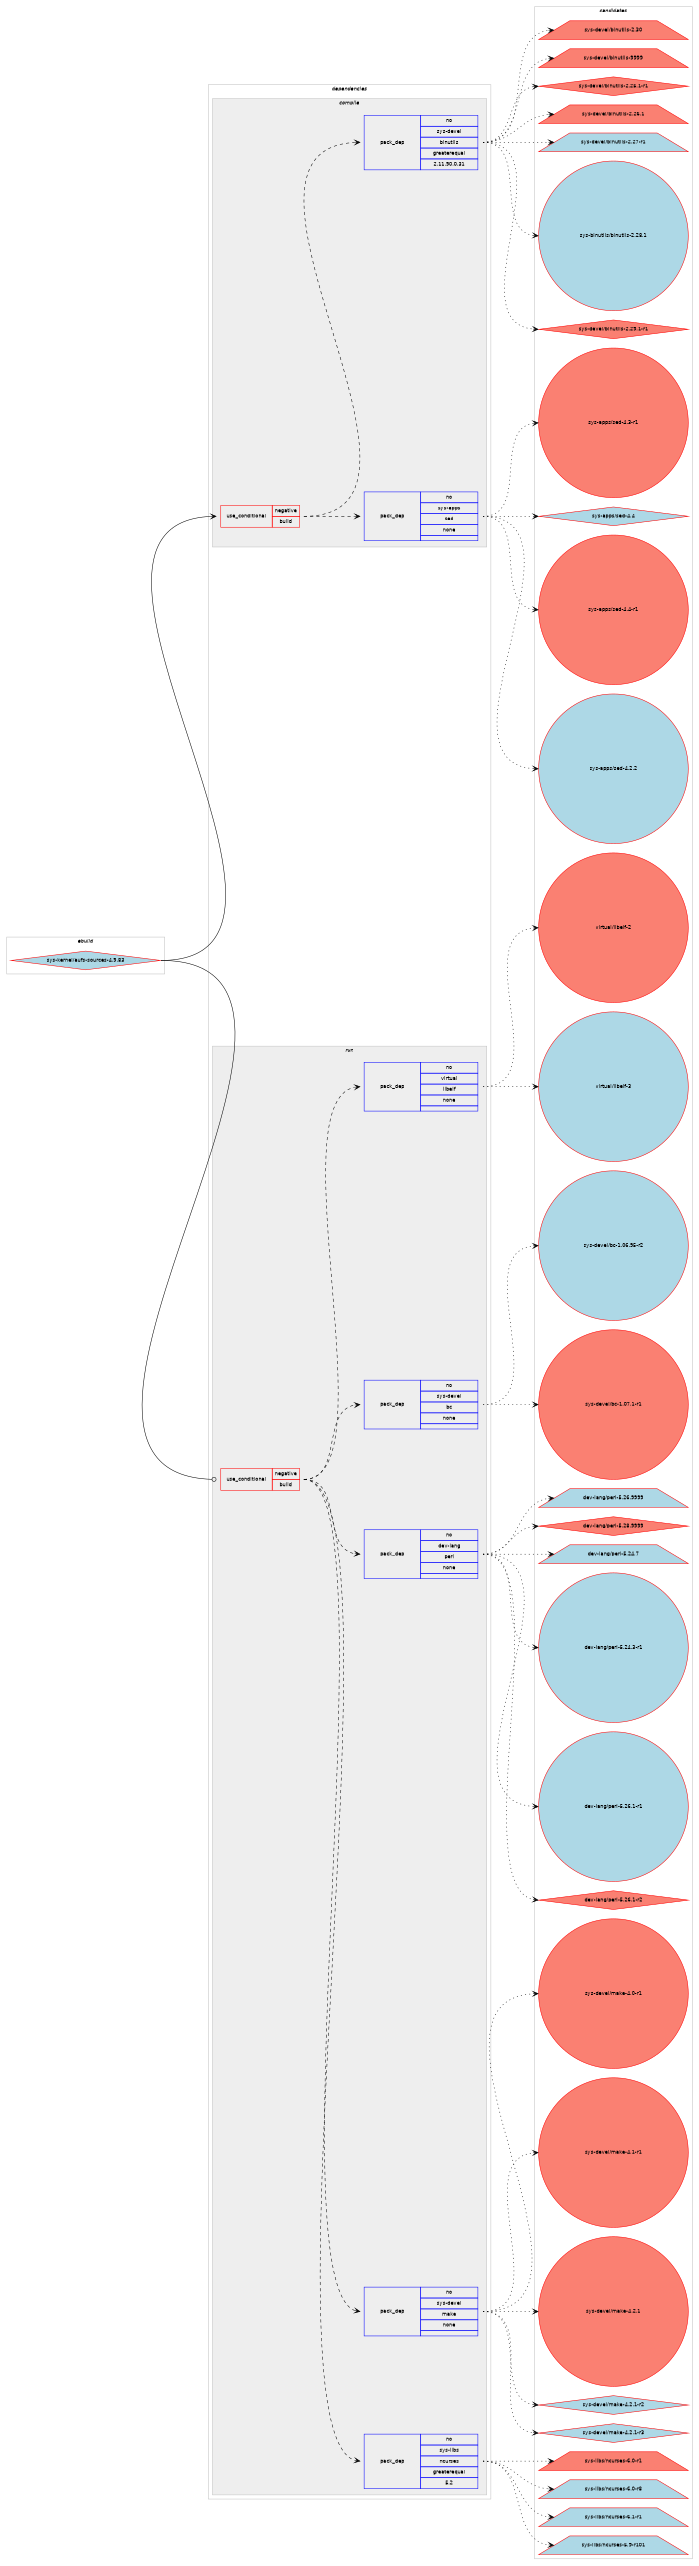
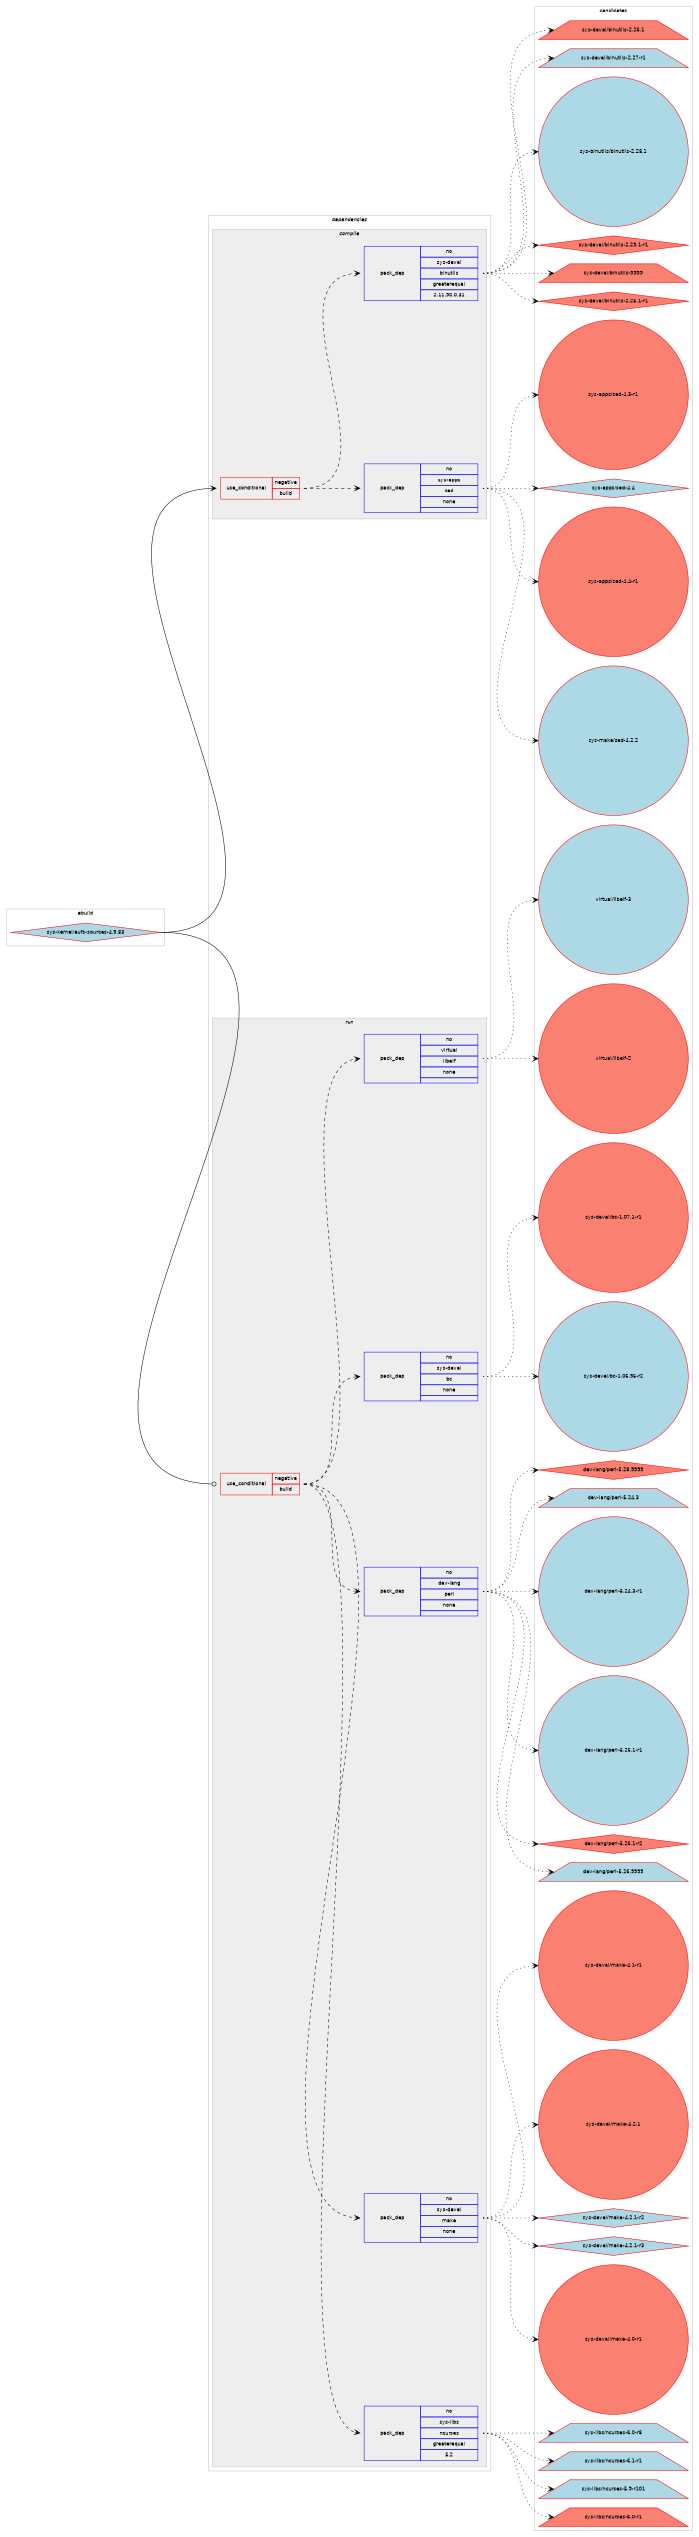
(613, 30) -> none
(613, 769) -> (613, 741)
(613, 1554) -> (613, 1498)
